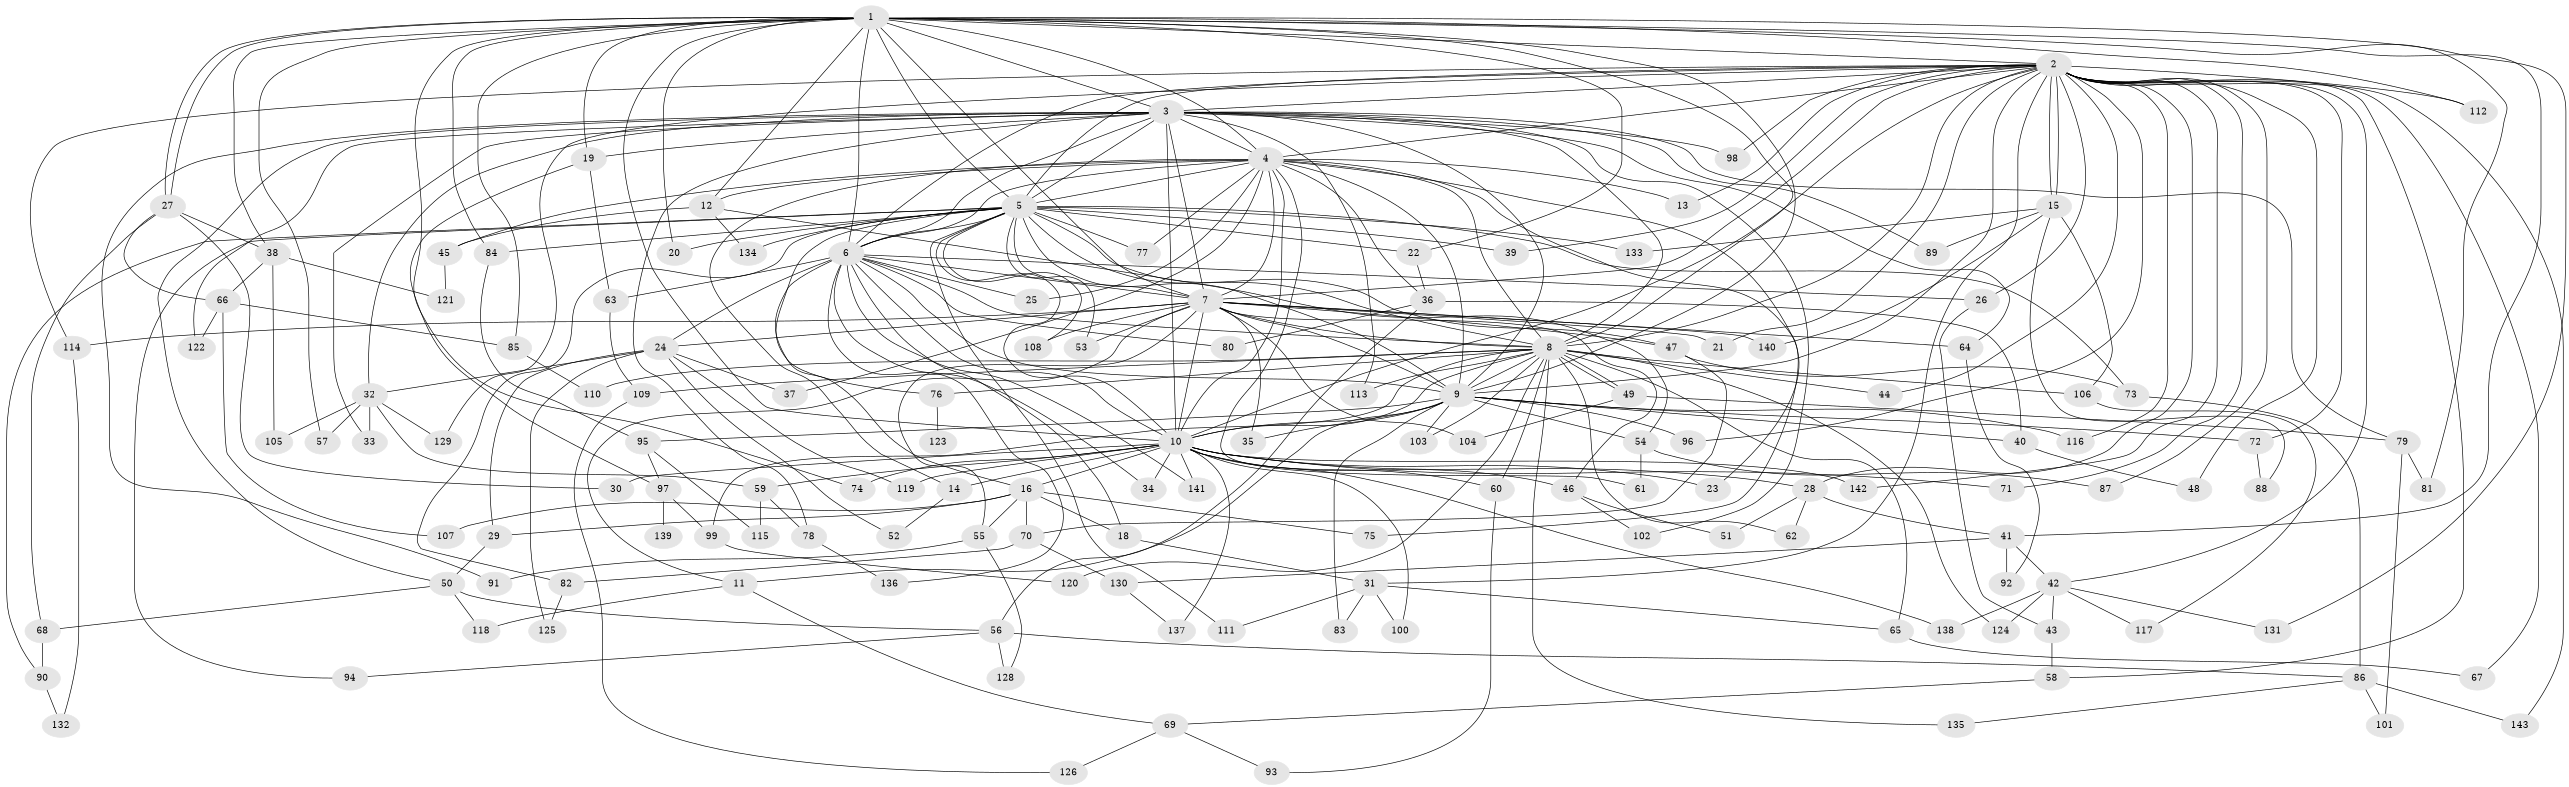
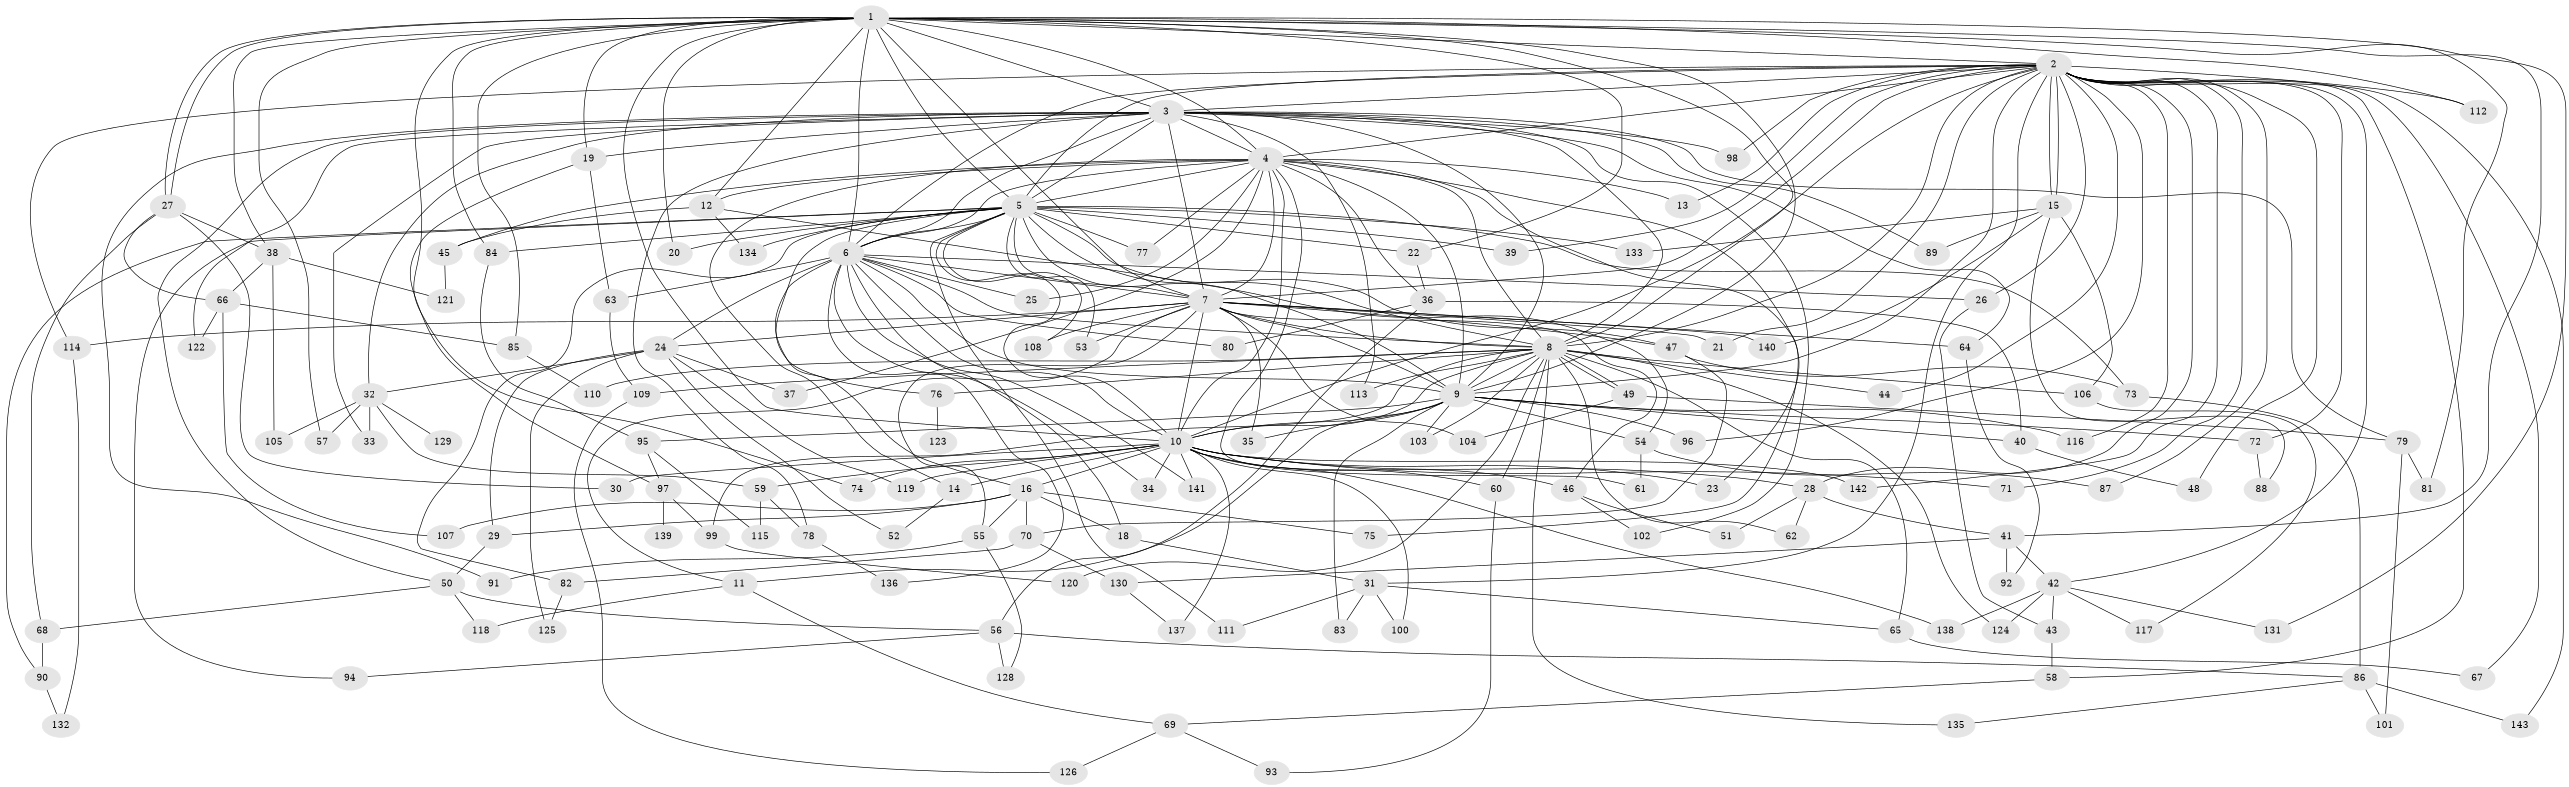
(1081, 95) -> none
(1171, 254) -> none
